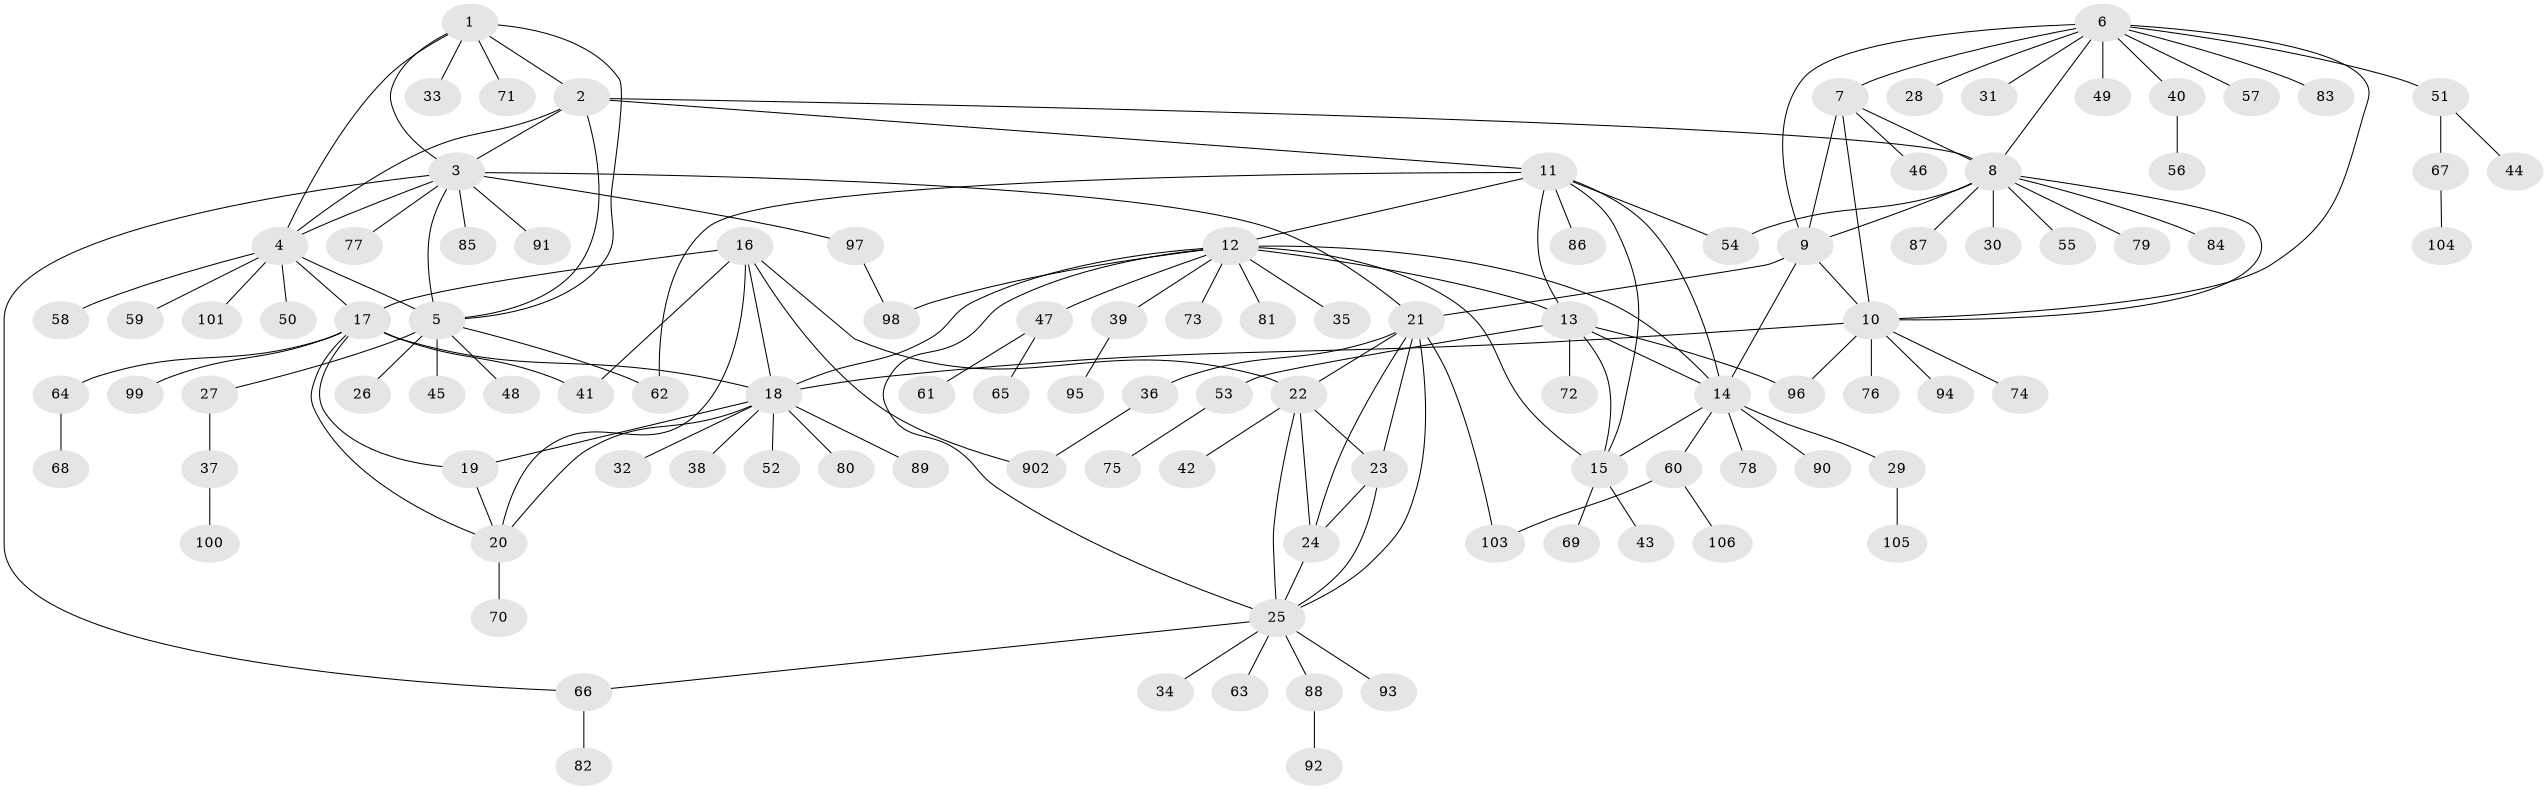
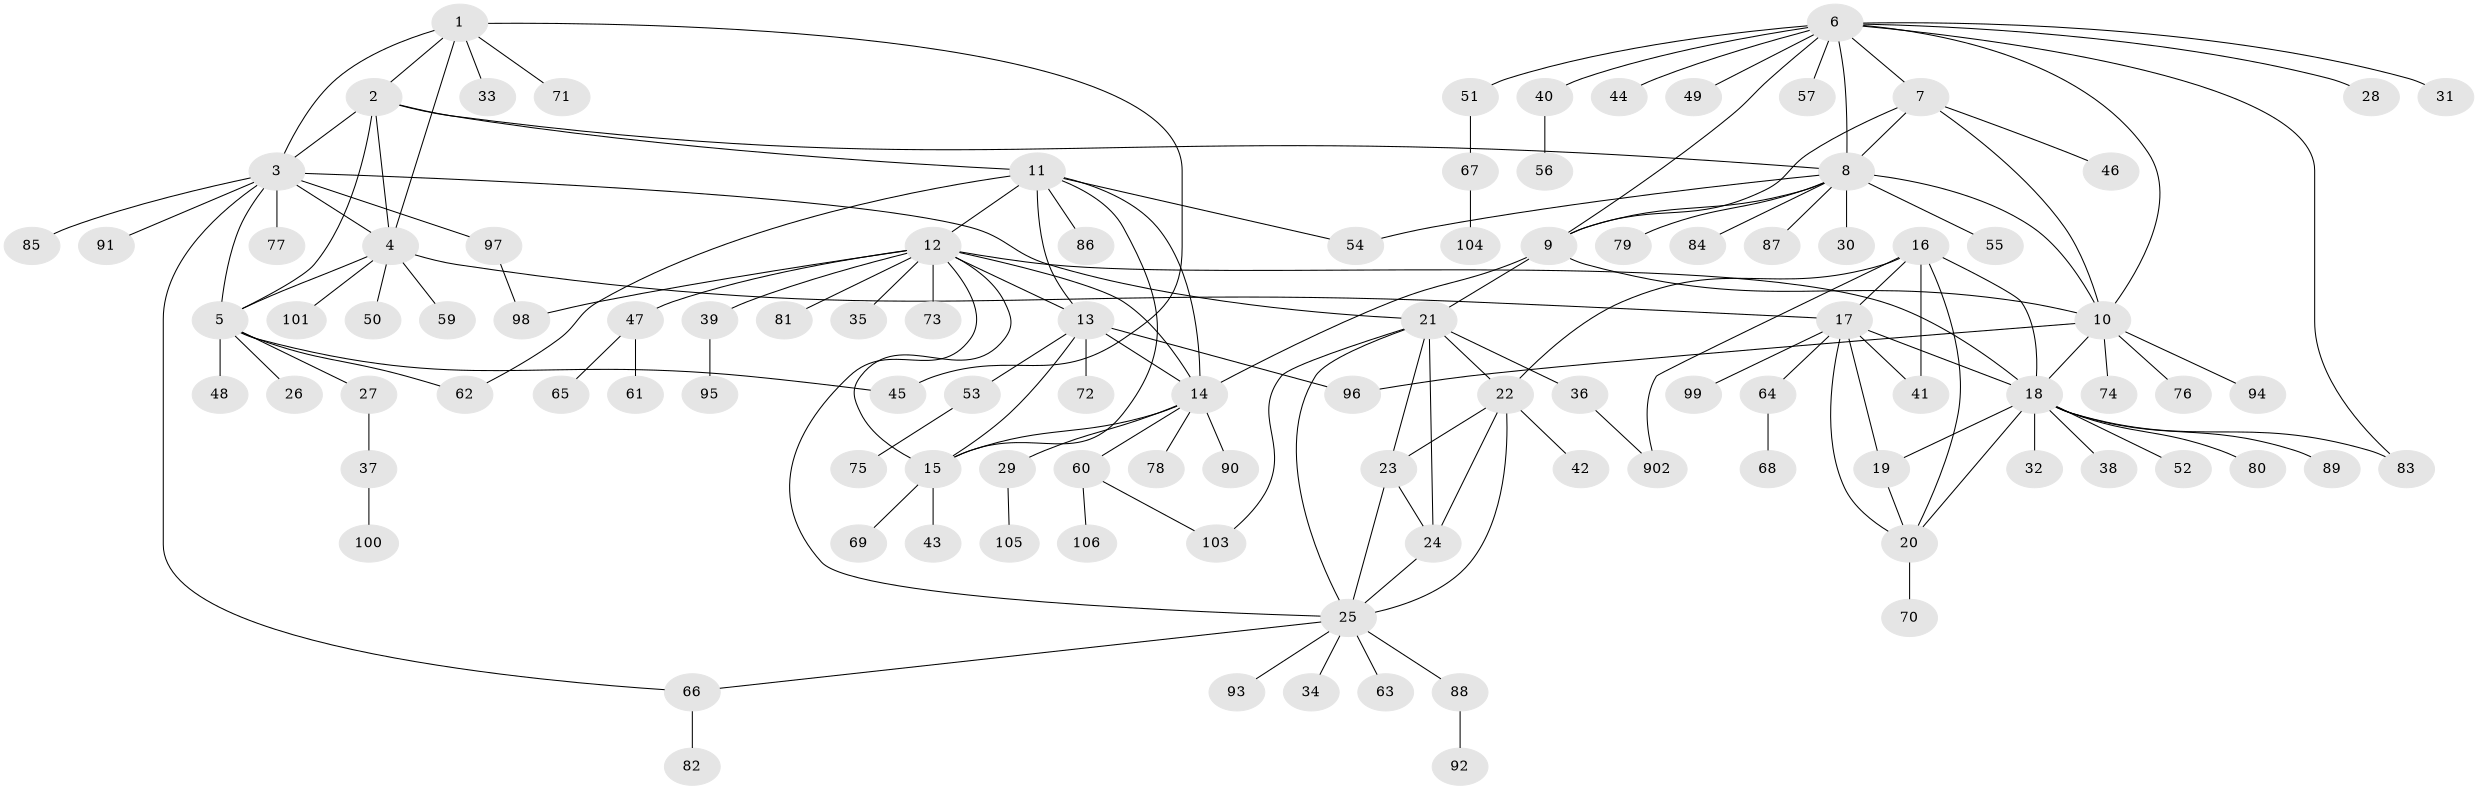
(2478, 134) -> (1724, 55)
(615, 168) -> (1055, 76)
(61, 320) -> none
none -> (2246, 432)
